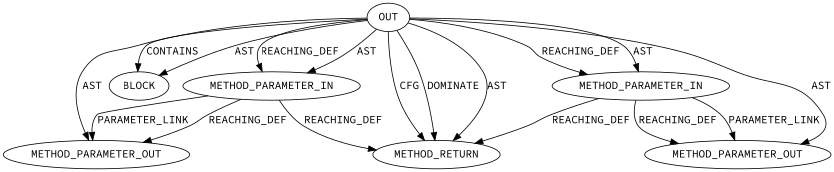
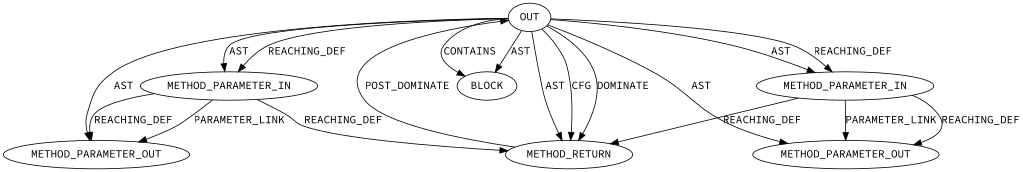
none -> (360, 89)
